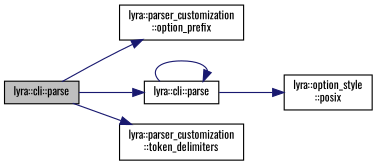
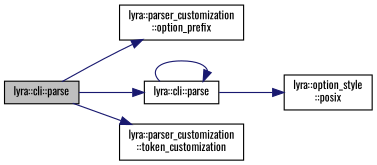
(182, 142) -> (182, 142)
